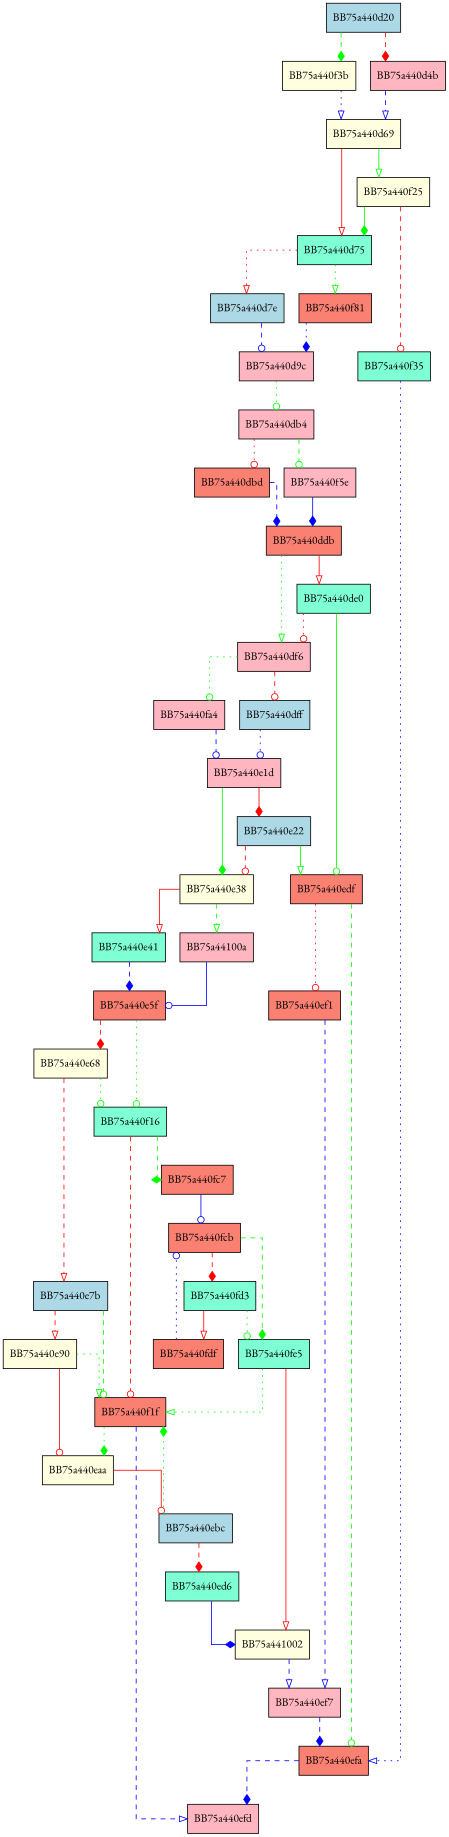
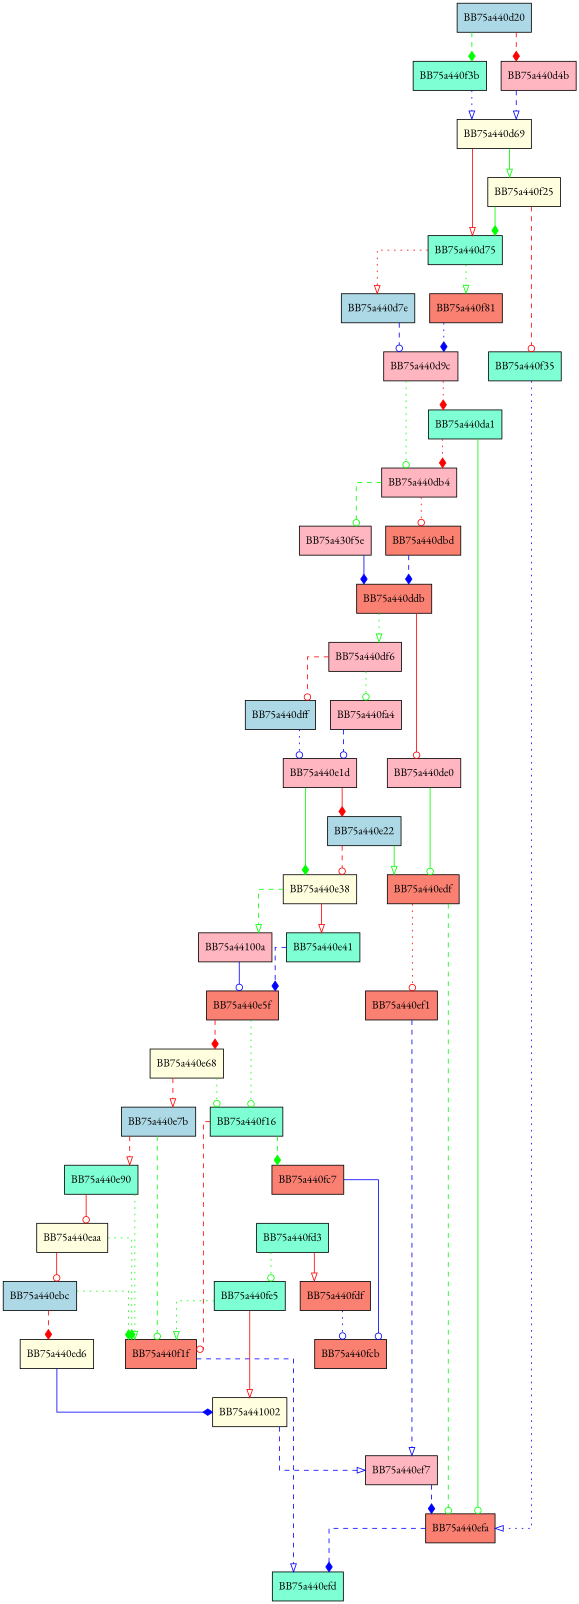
(319, 76) -> (450, 76)
none -> (465, 424)
(320, 483) -> (335, 541)
(319, 566) -> (417, 683)
(334, 599) -> (424, 773)
(304, 624) -> none
(212, 1262) -> none
(262, 1273) -> none
(40, 1354) -> (101, 1180)
(104, 1436) -> (132, 1272)
(202, 1586) -> (57, 1354)
(223, 1819) -> (308, 1586)
